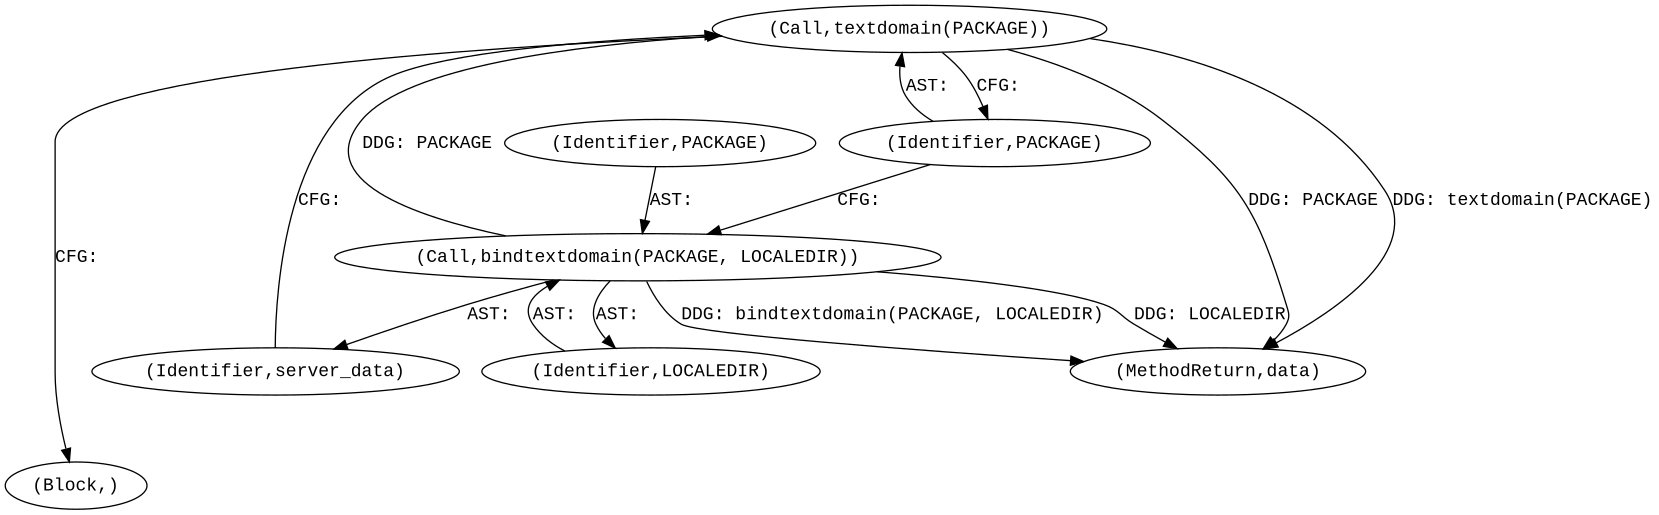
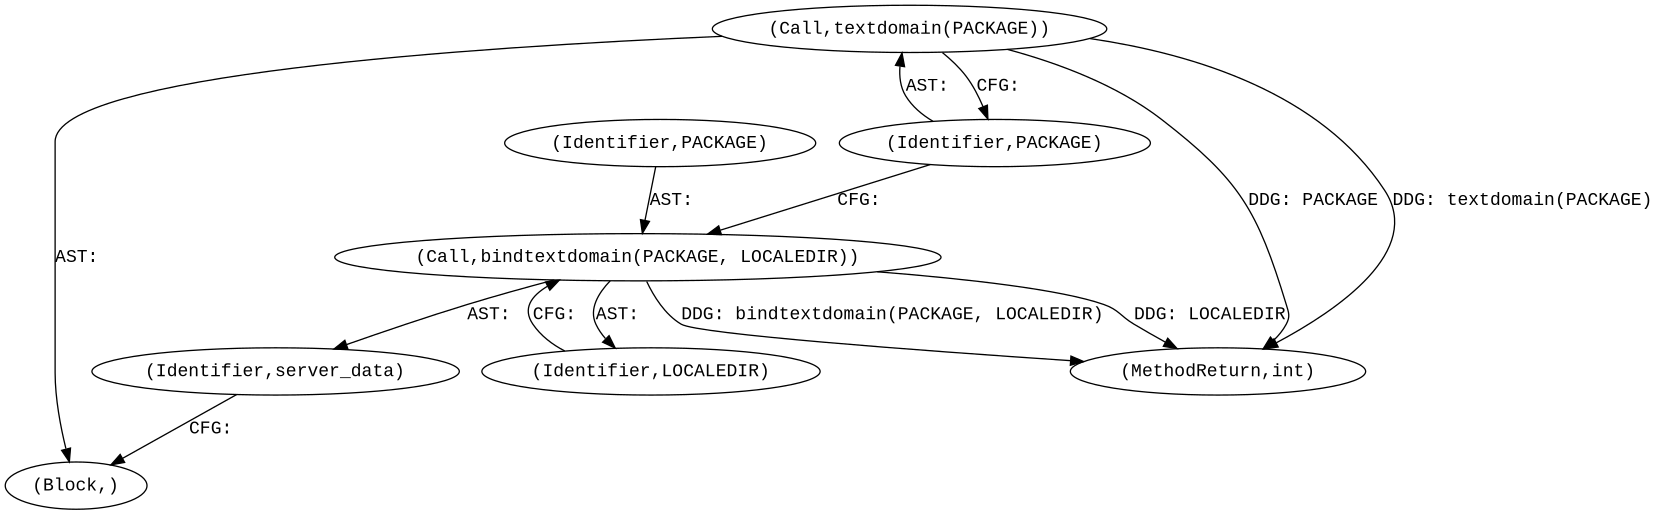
(394, 75) -> (180, 426)
(421, 84) -> none
(83, 257) -> (83, 257)
(560, 314) -> (560, 314)
(1218, 371) -> (1218, 371)
